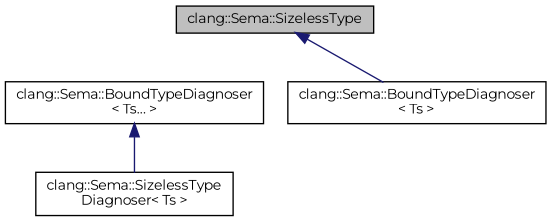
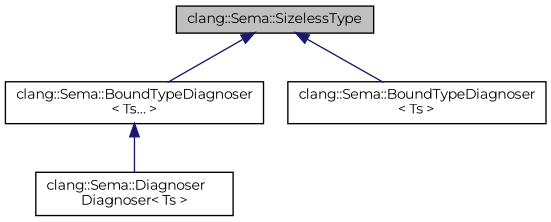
none -> (205, 61)
(134, 194) -> (134, 194)
